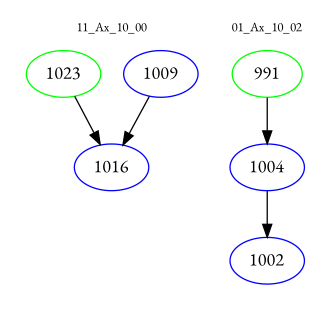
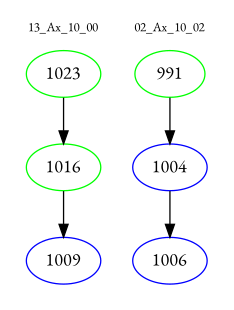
(112, 28) -> (64, 28)
(267, 28) -> (170, 28)
(139, 115) -> (64, 208)
(112, 167) -> (64, 167)
(267, 261) -> (170, 261)
